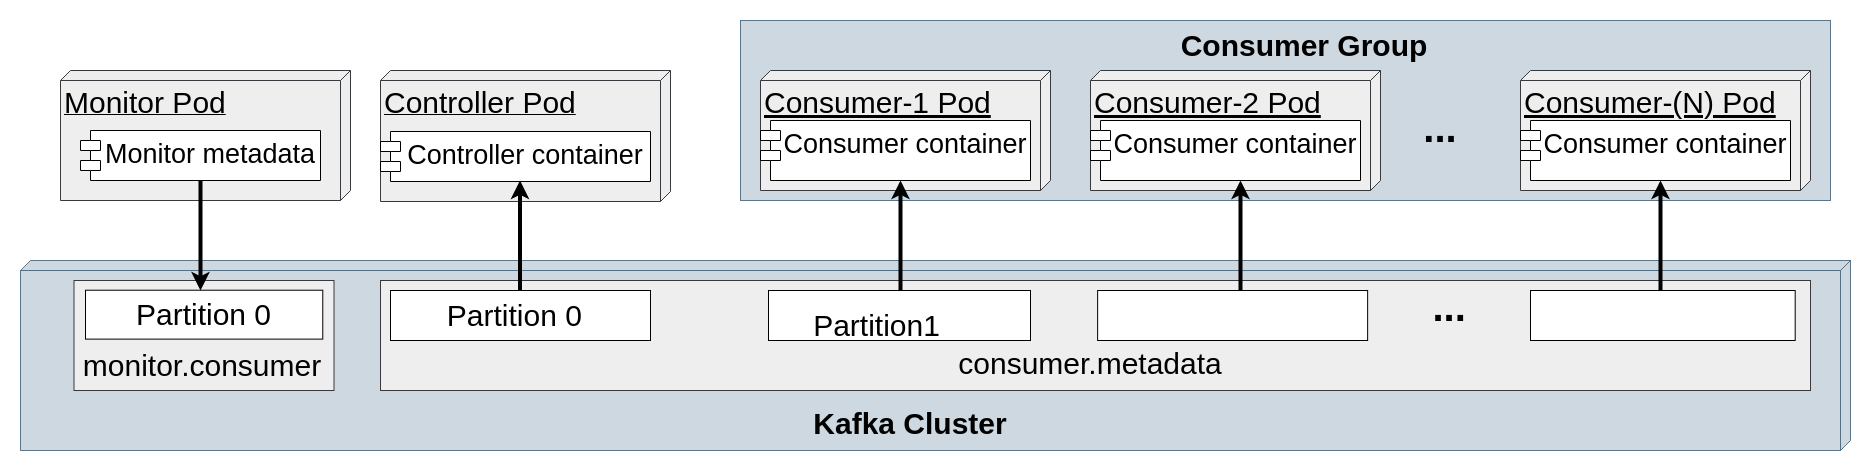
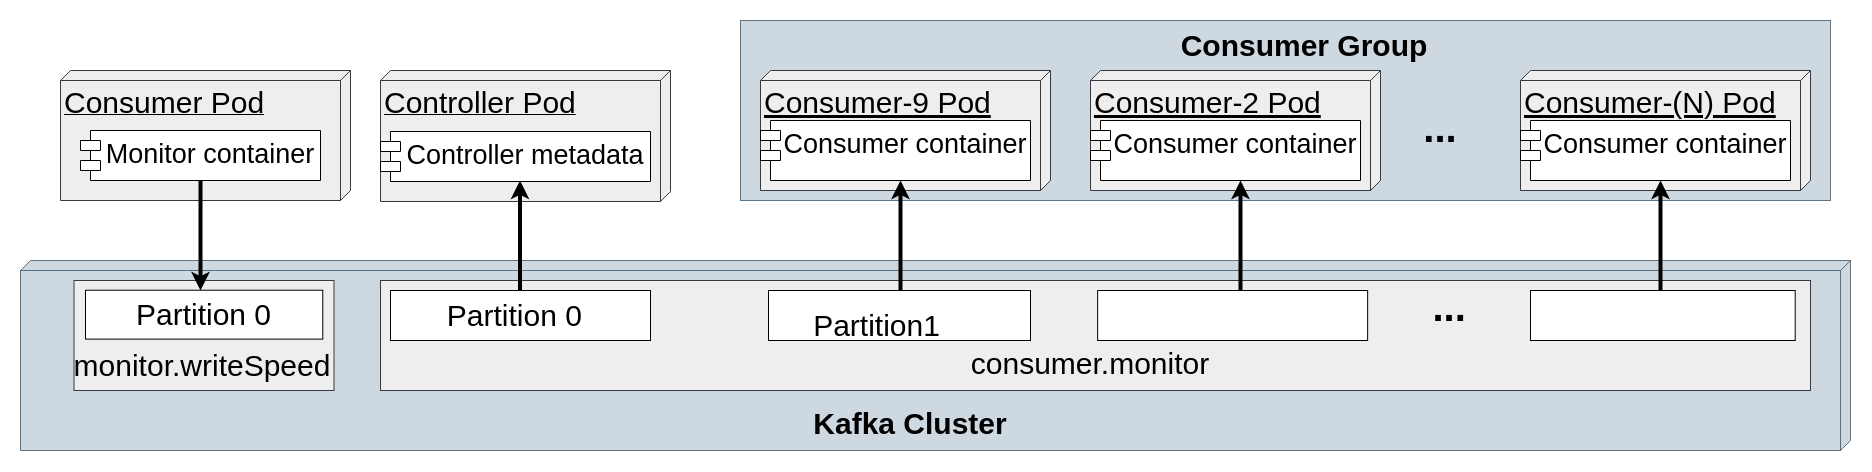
(98, 93) -> (103, 93)
(878, 104) -> (878, 104)
(210, 154) -> (210, 154)
(525, 155) -> (525, 155)
(1091, 364) -> (1091, 364)
(203, 366) -> (203, 366)
